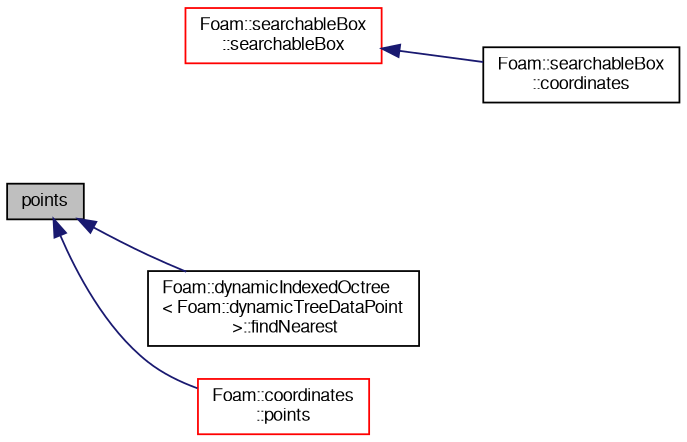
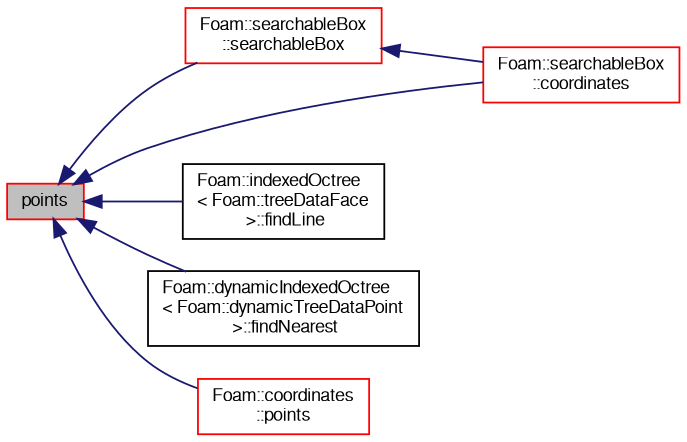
(581, 75) -> (581, 75)
none -> (126, 107)
none -> (282, 112)
(45, 202) -> (45, 202)
none -> (284, 202)
